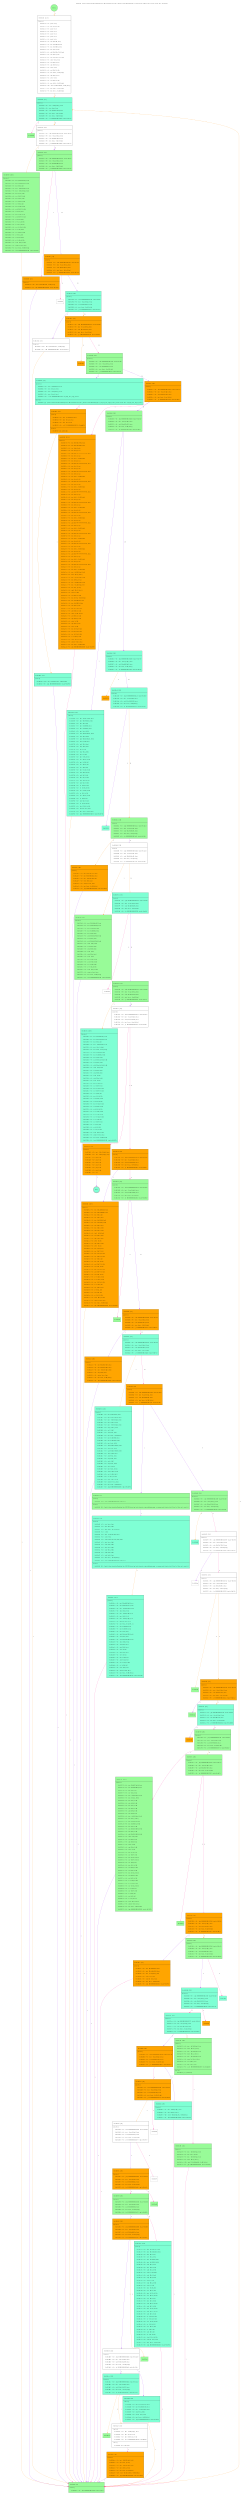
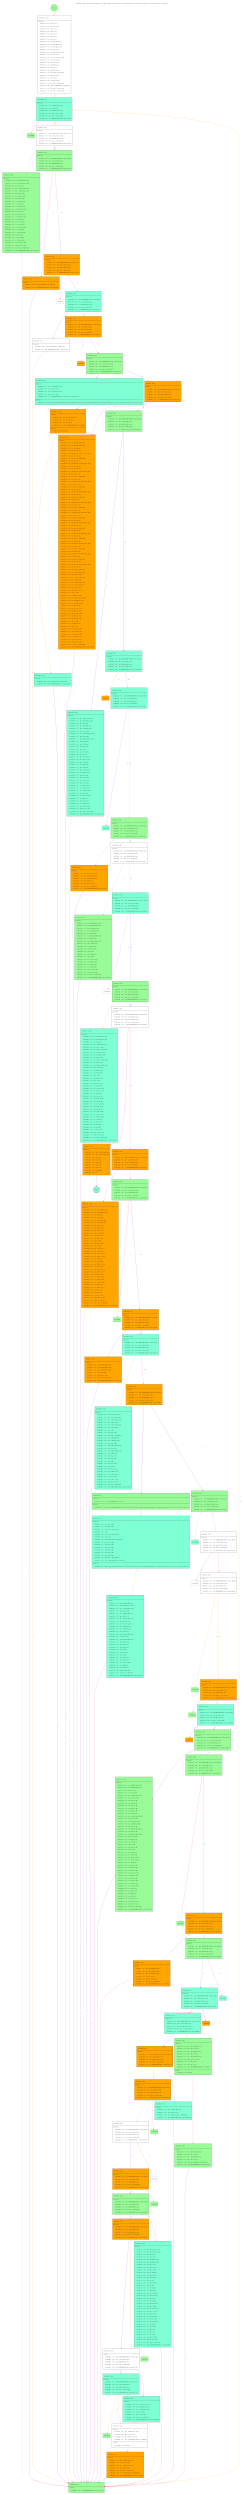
(154, 2132) -> (154, 2132)
